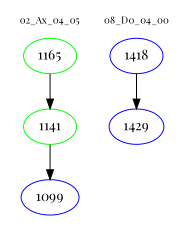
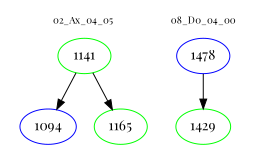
(136, 56) -> (203, 56)
(50, 87) -> (100, 87)
(136, 127) -> (203, 127)
(50, 197) -> (48, 127)
